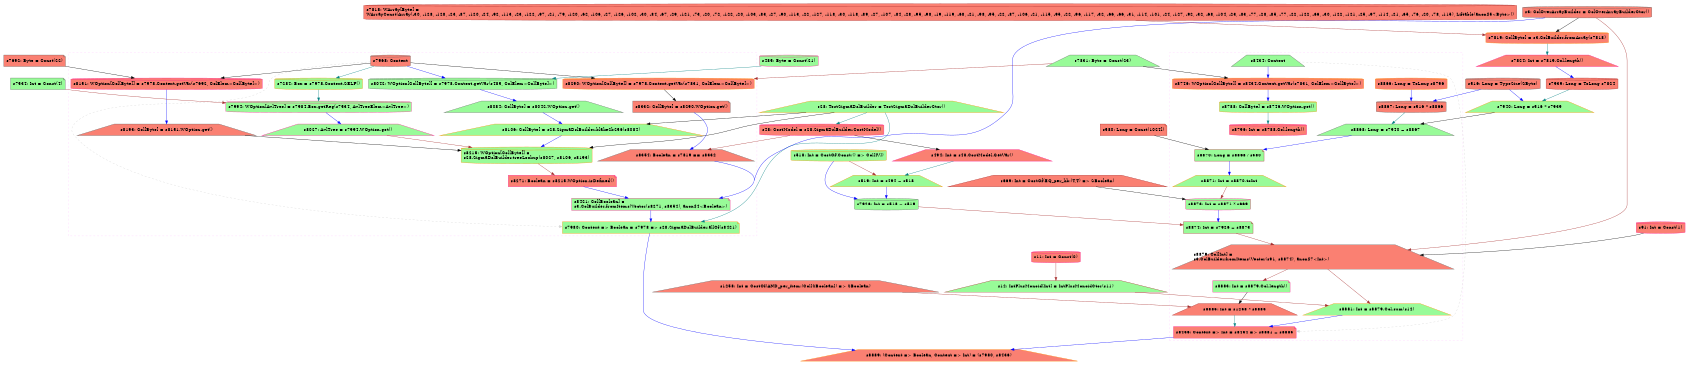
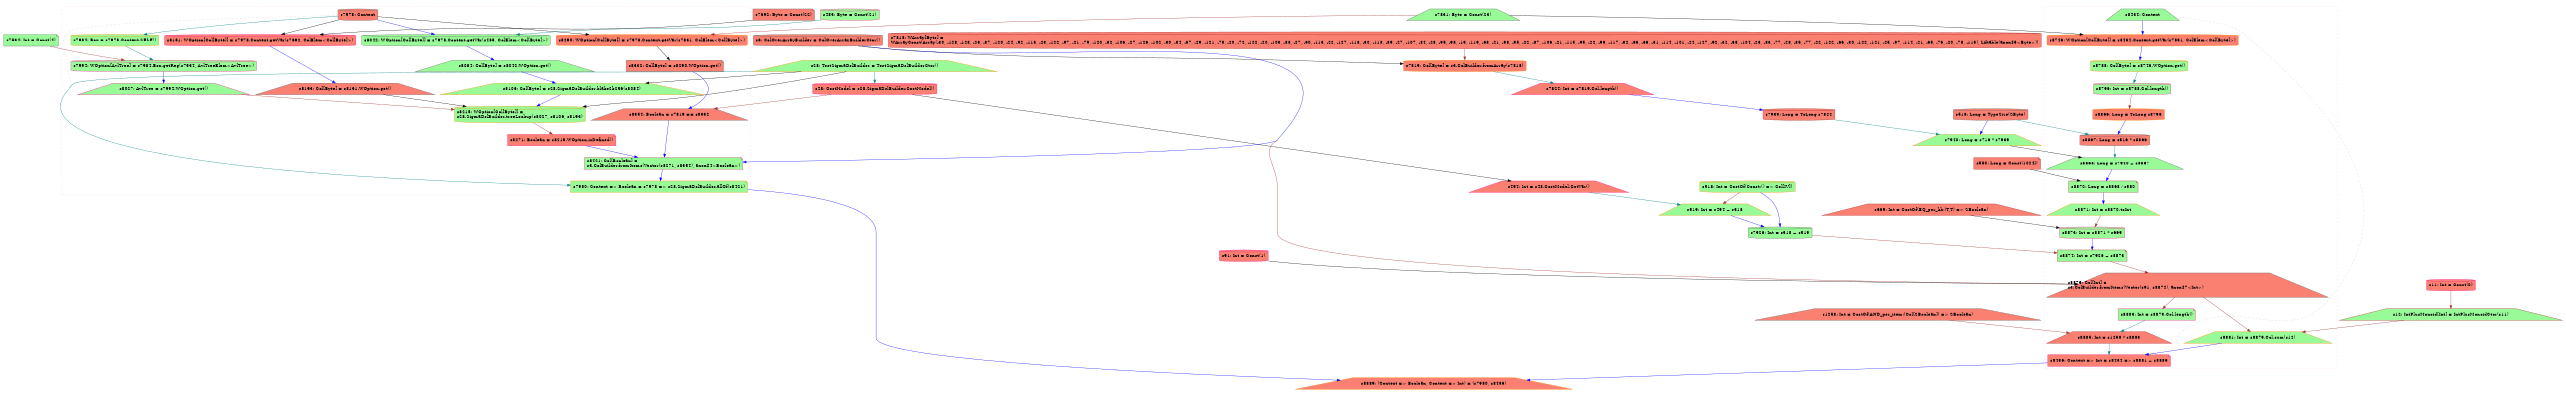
(391, 61) -> (358, 15)
(319, 84) -> (115, 40)
(1460, 95) -> (2051, 127)
none -> (2131, 100)
(1530, 107) -> (1977, 140)
(1268, 130) -> (2132, 89)
(1244, 297) -> (2134, 325)
